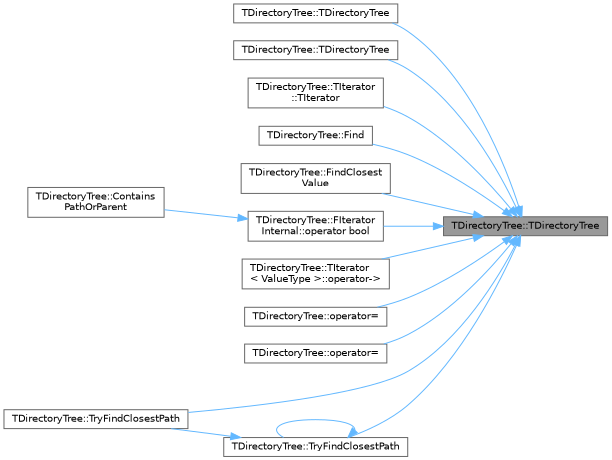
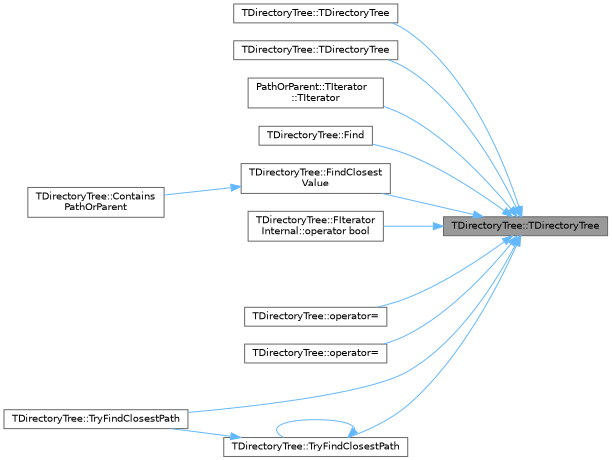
(316, 93) -> (316, 93)
(201, 214) -> (198, 191)
(316, 274) -> none
